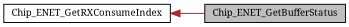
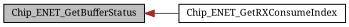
(192, 13) -> (167, 13)
